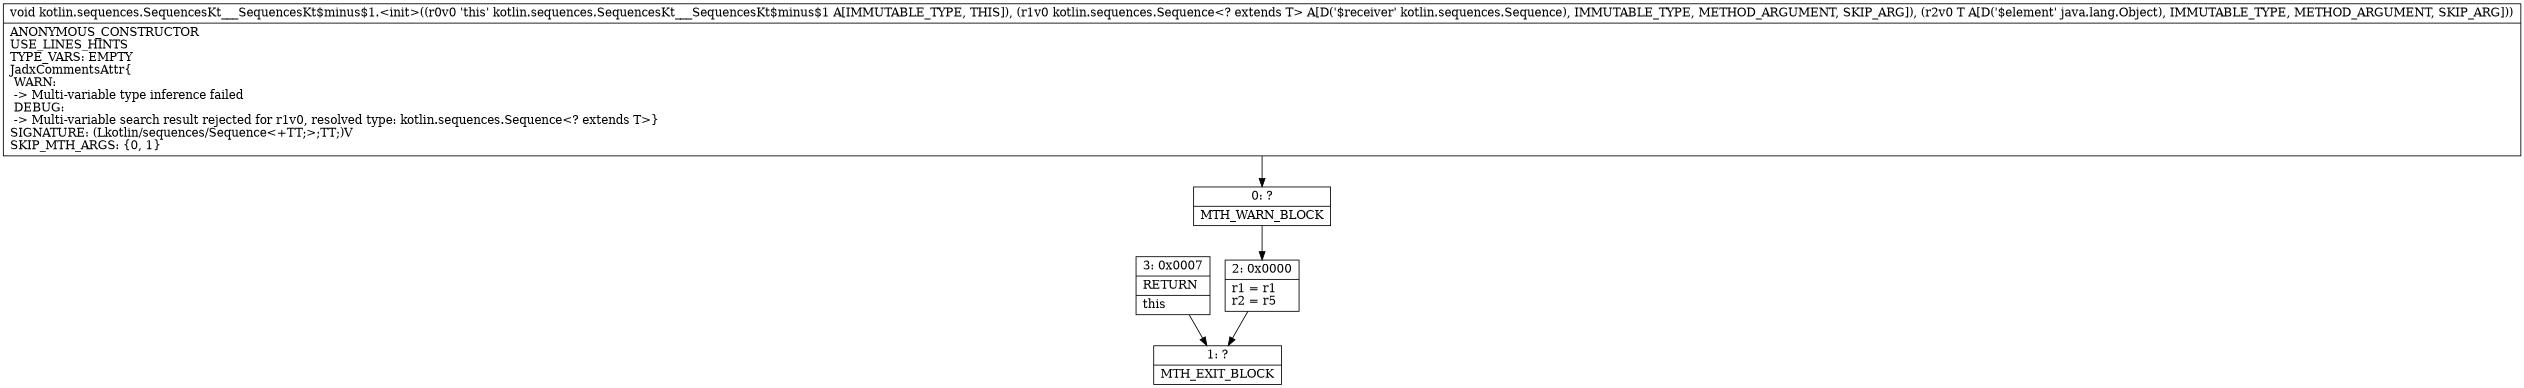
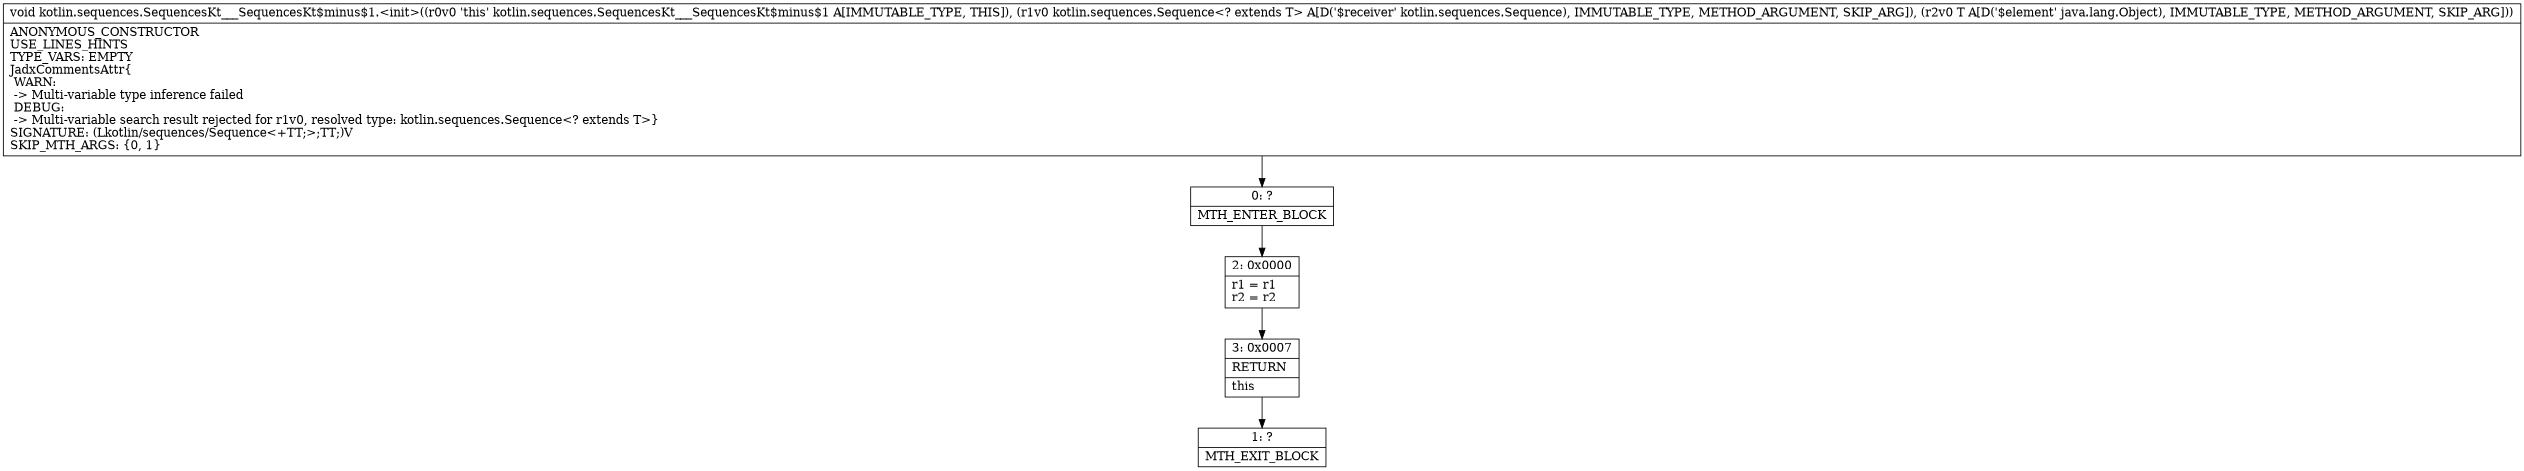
(1262, 216) -> (1262, 216)
(1254, 301) -> (1254, 298)
(1240, 325) -> (1262, 319)
